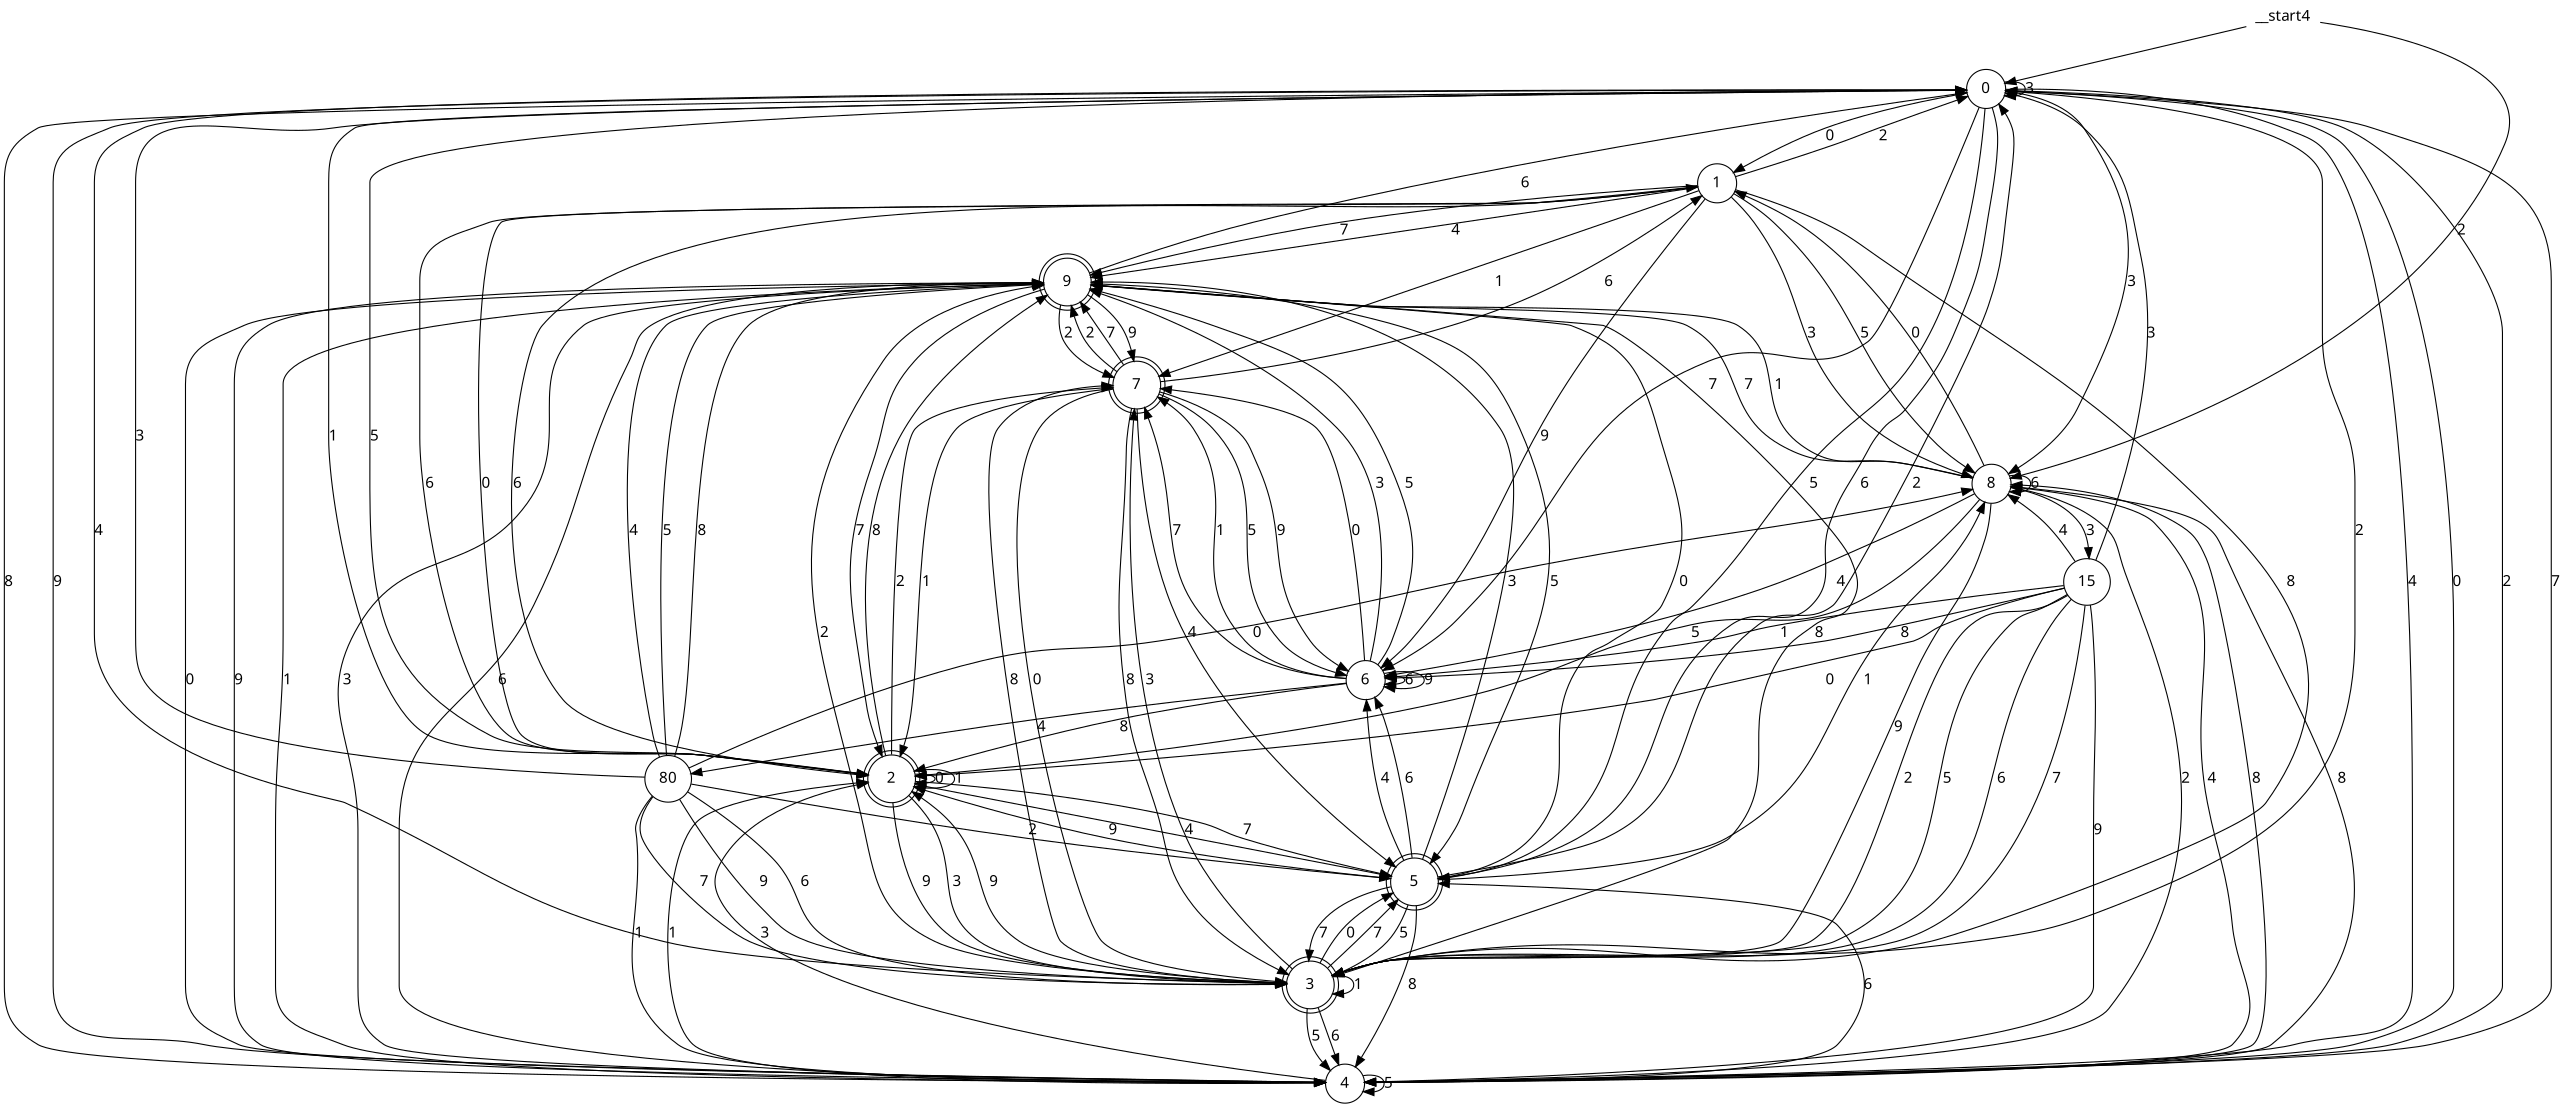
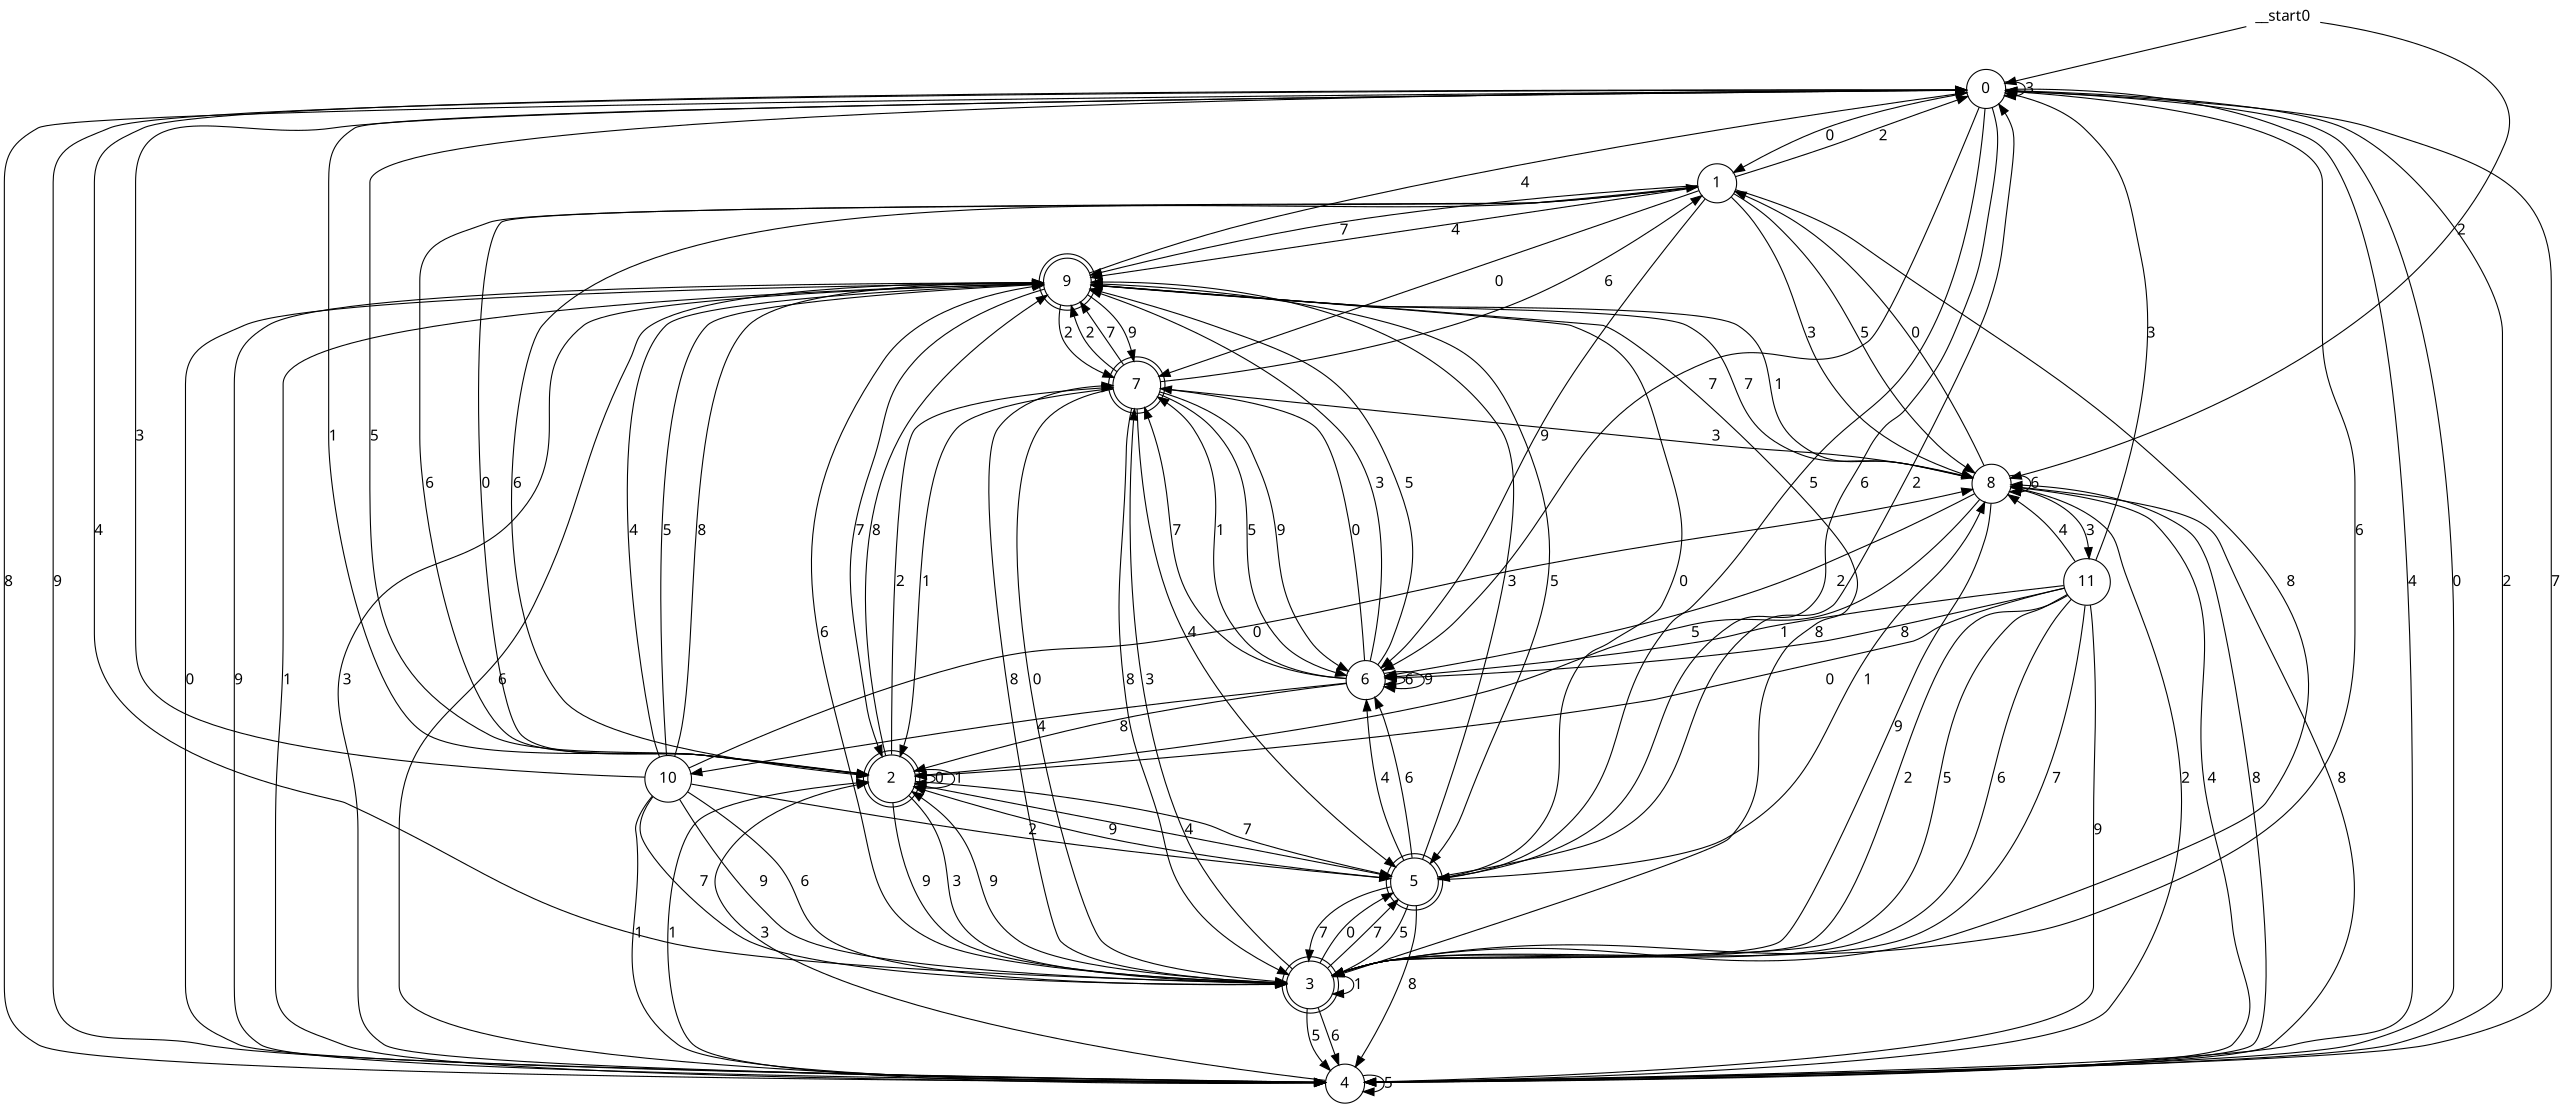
(2283, 17) -> (2283, 17)
(1526, 183) -> (1526, 183)
(2128, 266) -> (1562, 430)
(1500, 282) -> (1500, 282)
(2360, 531) -> (2360, 531)
(1841, 582) -> (1841, 582)
(2087, 582) -> (2087, 582)
(825, 633) -> (825, 633)
(668, 779) -> (668, 779)
(1852, 1025) -> none
